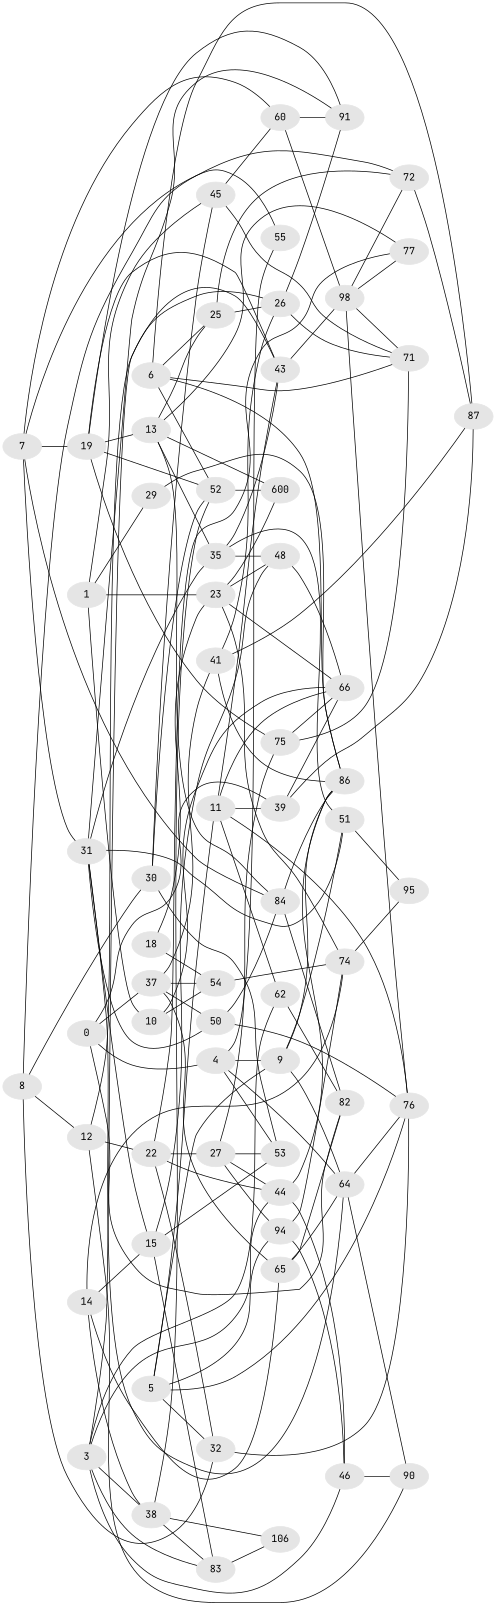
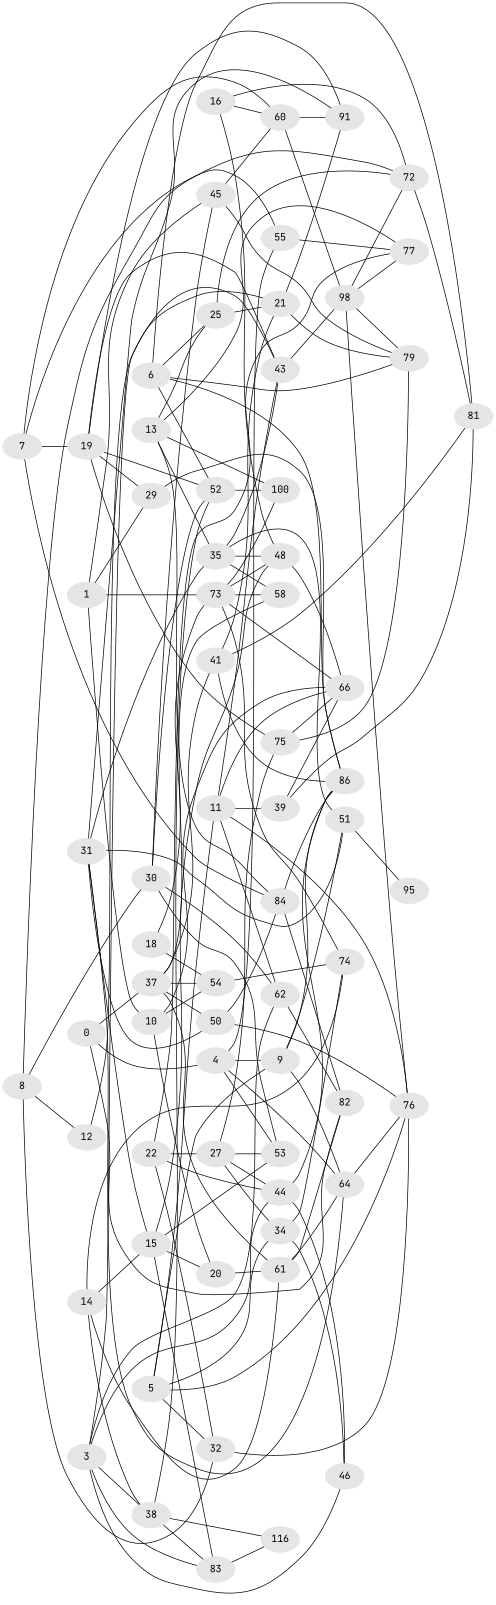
none -> (216, 102)
none -> (345, 245)
(280, 304) -> (280, 304)
(409, 358) -> (409, 358)
(474, 416) -> (474, 416)
(114, 440) -> (112, 466)
(280, 490) -> (280, 490)
(216, 595) -> (216, 595)
none -> (280, 595)
(37, 653) -> none
(160, 908) -> none
(377, 926) -> none
none -> (223, 930)
(118, 1145) -> none
(280, 1231) -> (280, 1231)
(280, 1270) -> (280, 1270)
none -> (216, 1274)
(409, 1476) -> none
(280, 1539) -> (280, 1539)
